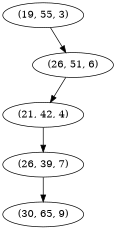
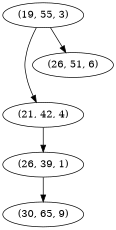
(60, 87) -> (25, 61)
(43, 165) -> (43, 165)
